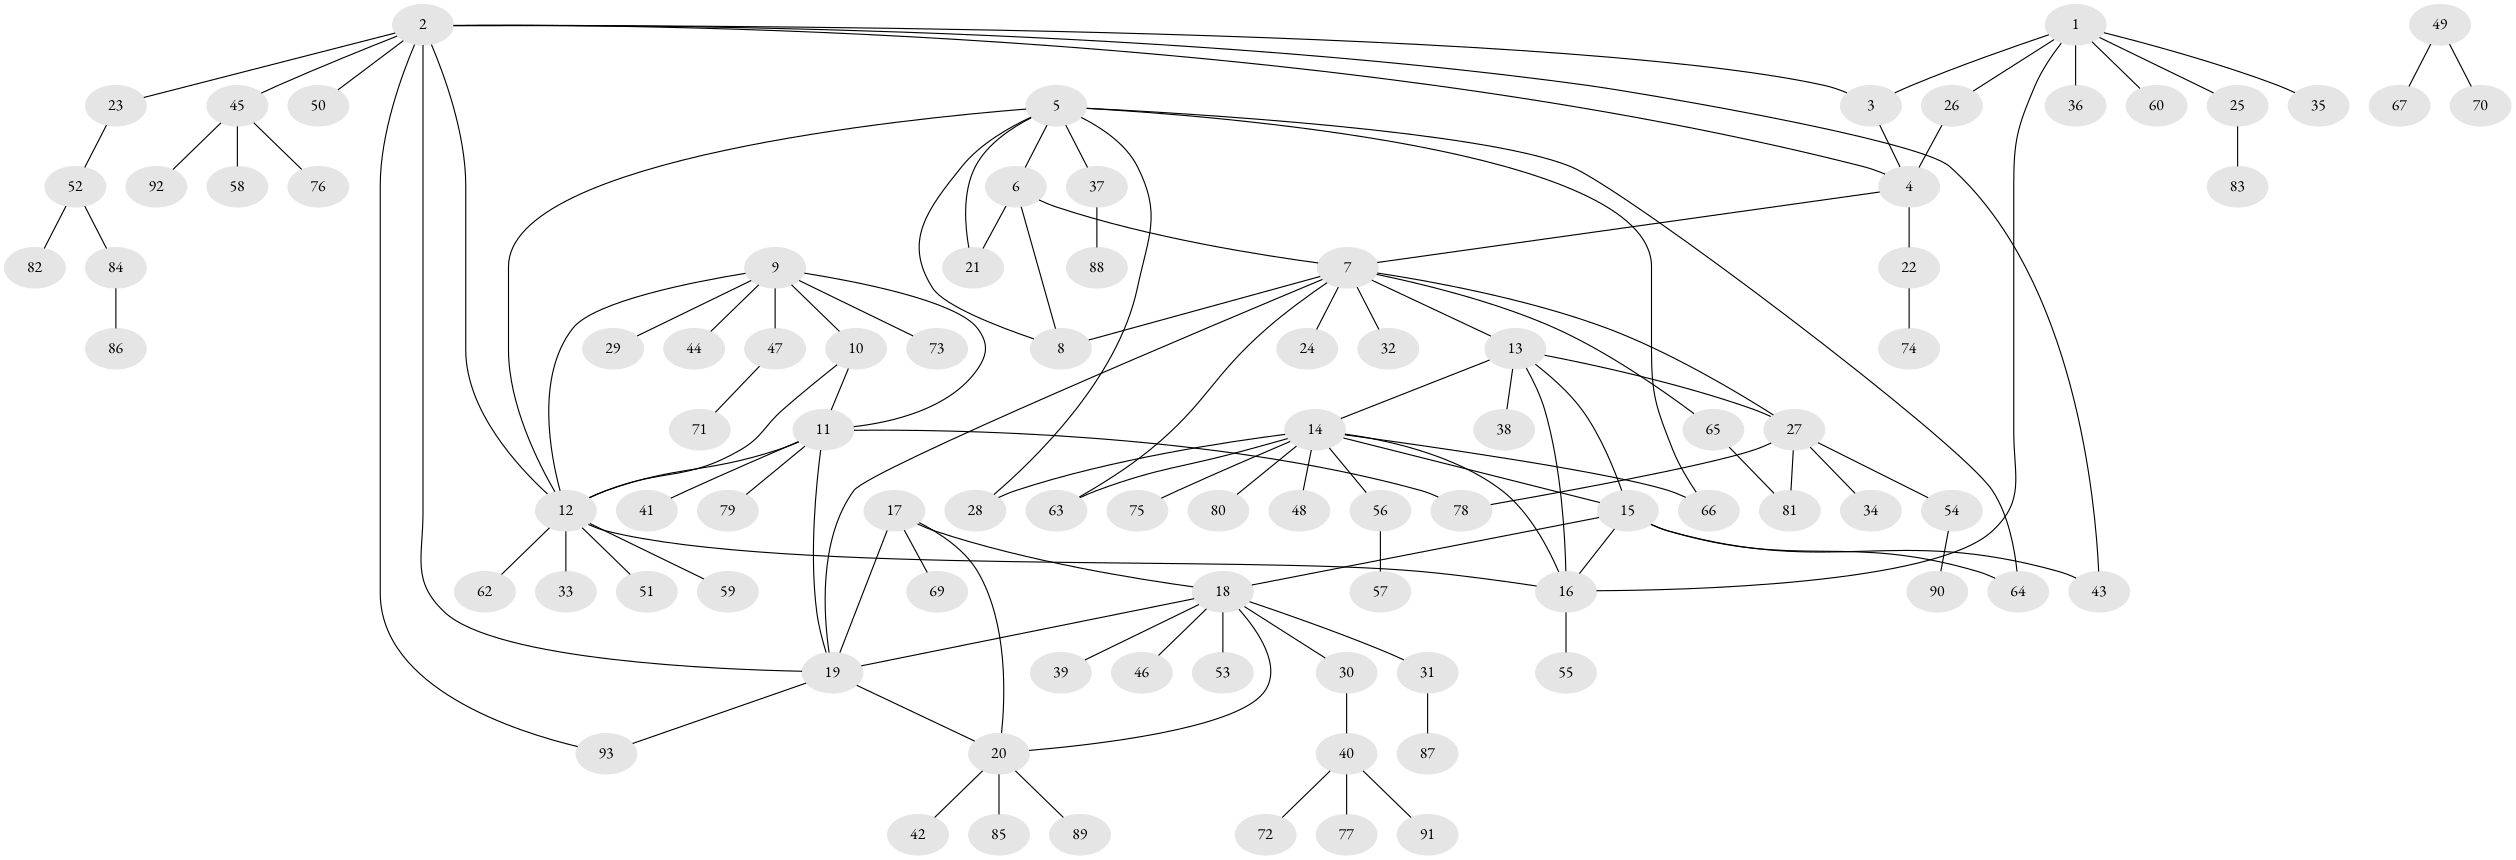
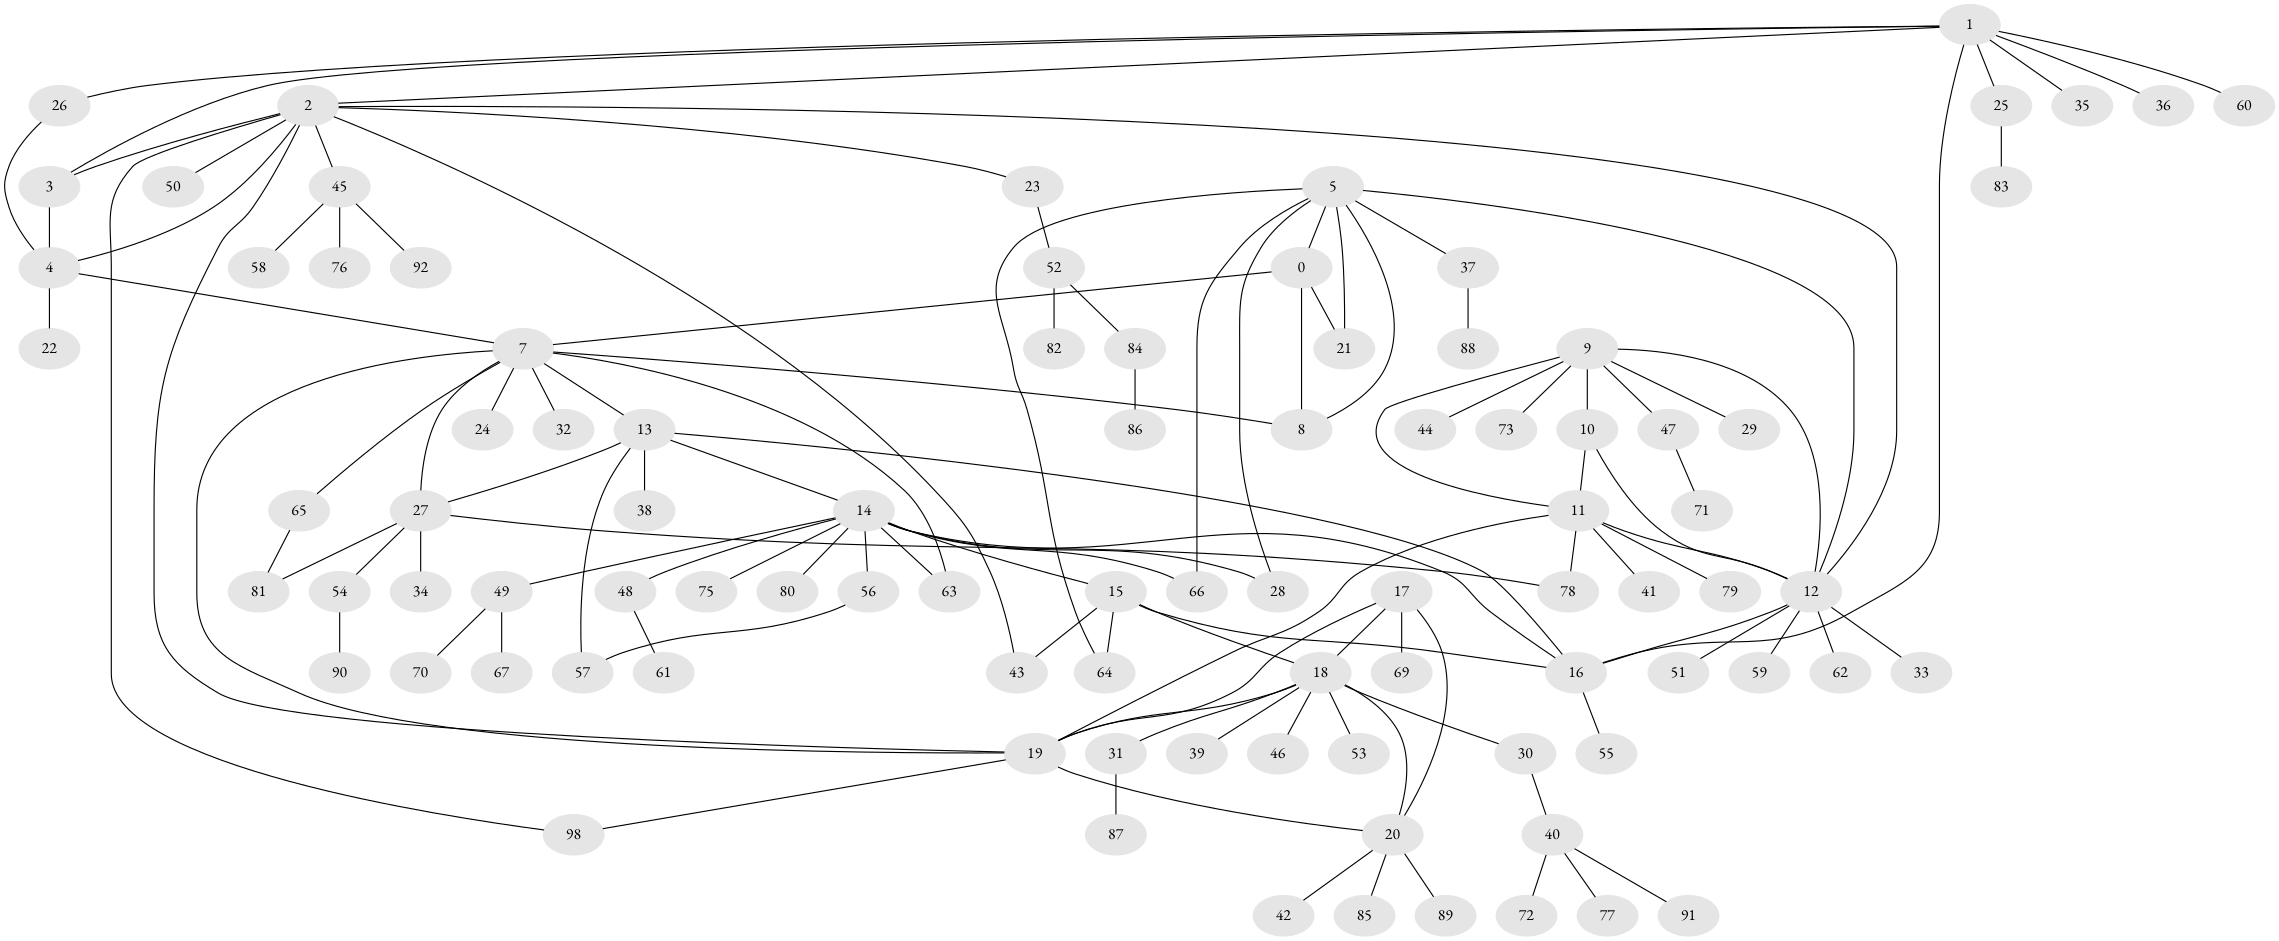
none -> (1139, 65)
(1016, 187) -> (1302, 268)
(1909, 349) -> none
(1589, 420) -> (588, 545)
none -> (682, 550)
none -> (664, 673)
(606, 754) -> (574, 835)
